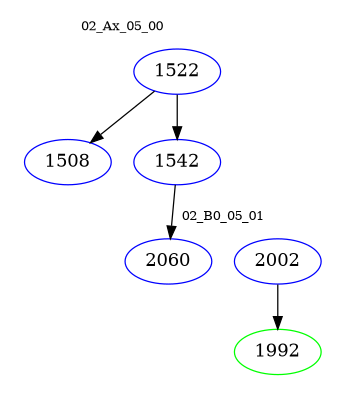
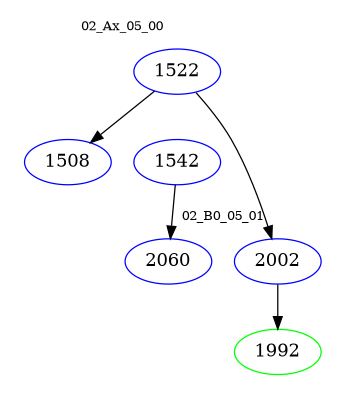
(177, 111) -> (240, 155)
